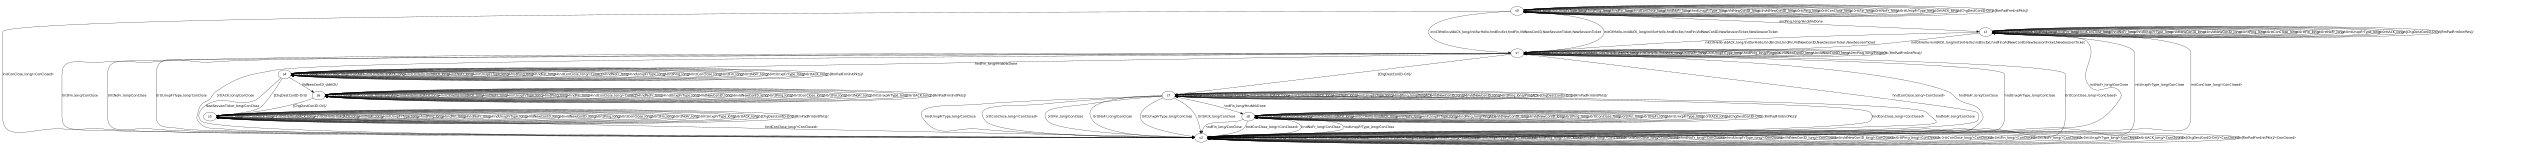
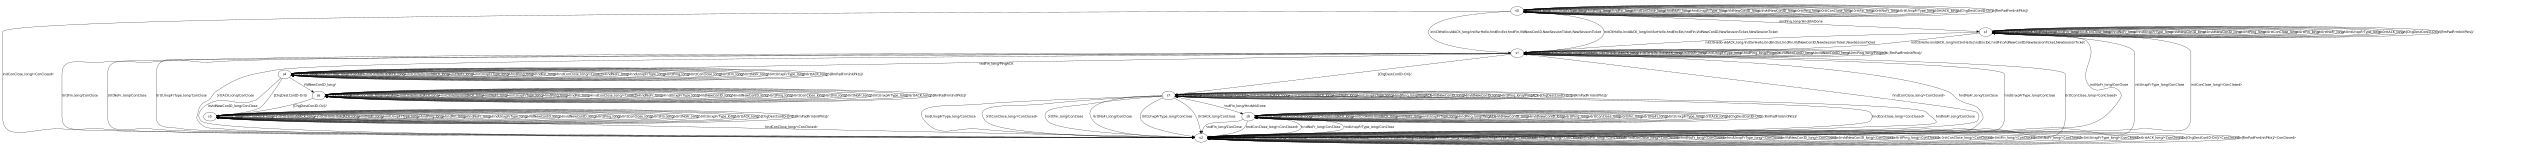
(997, 64) -> (997, 64)
(320, 85) -> (320, 85)
(233, 106) -> (233, 106)
